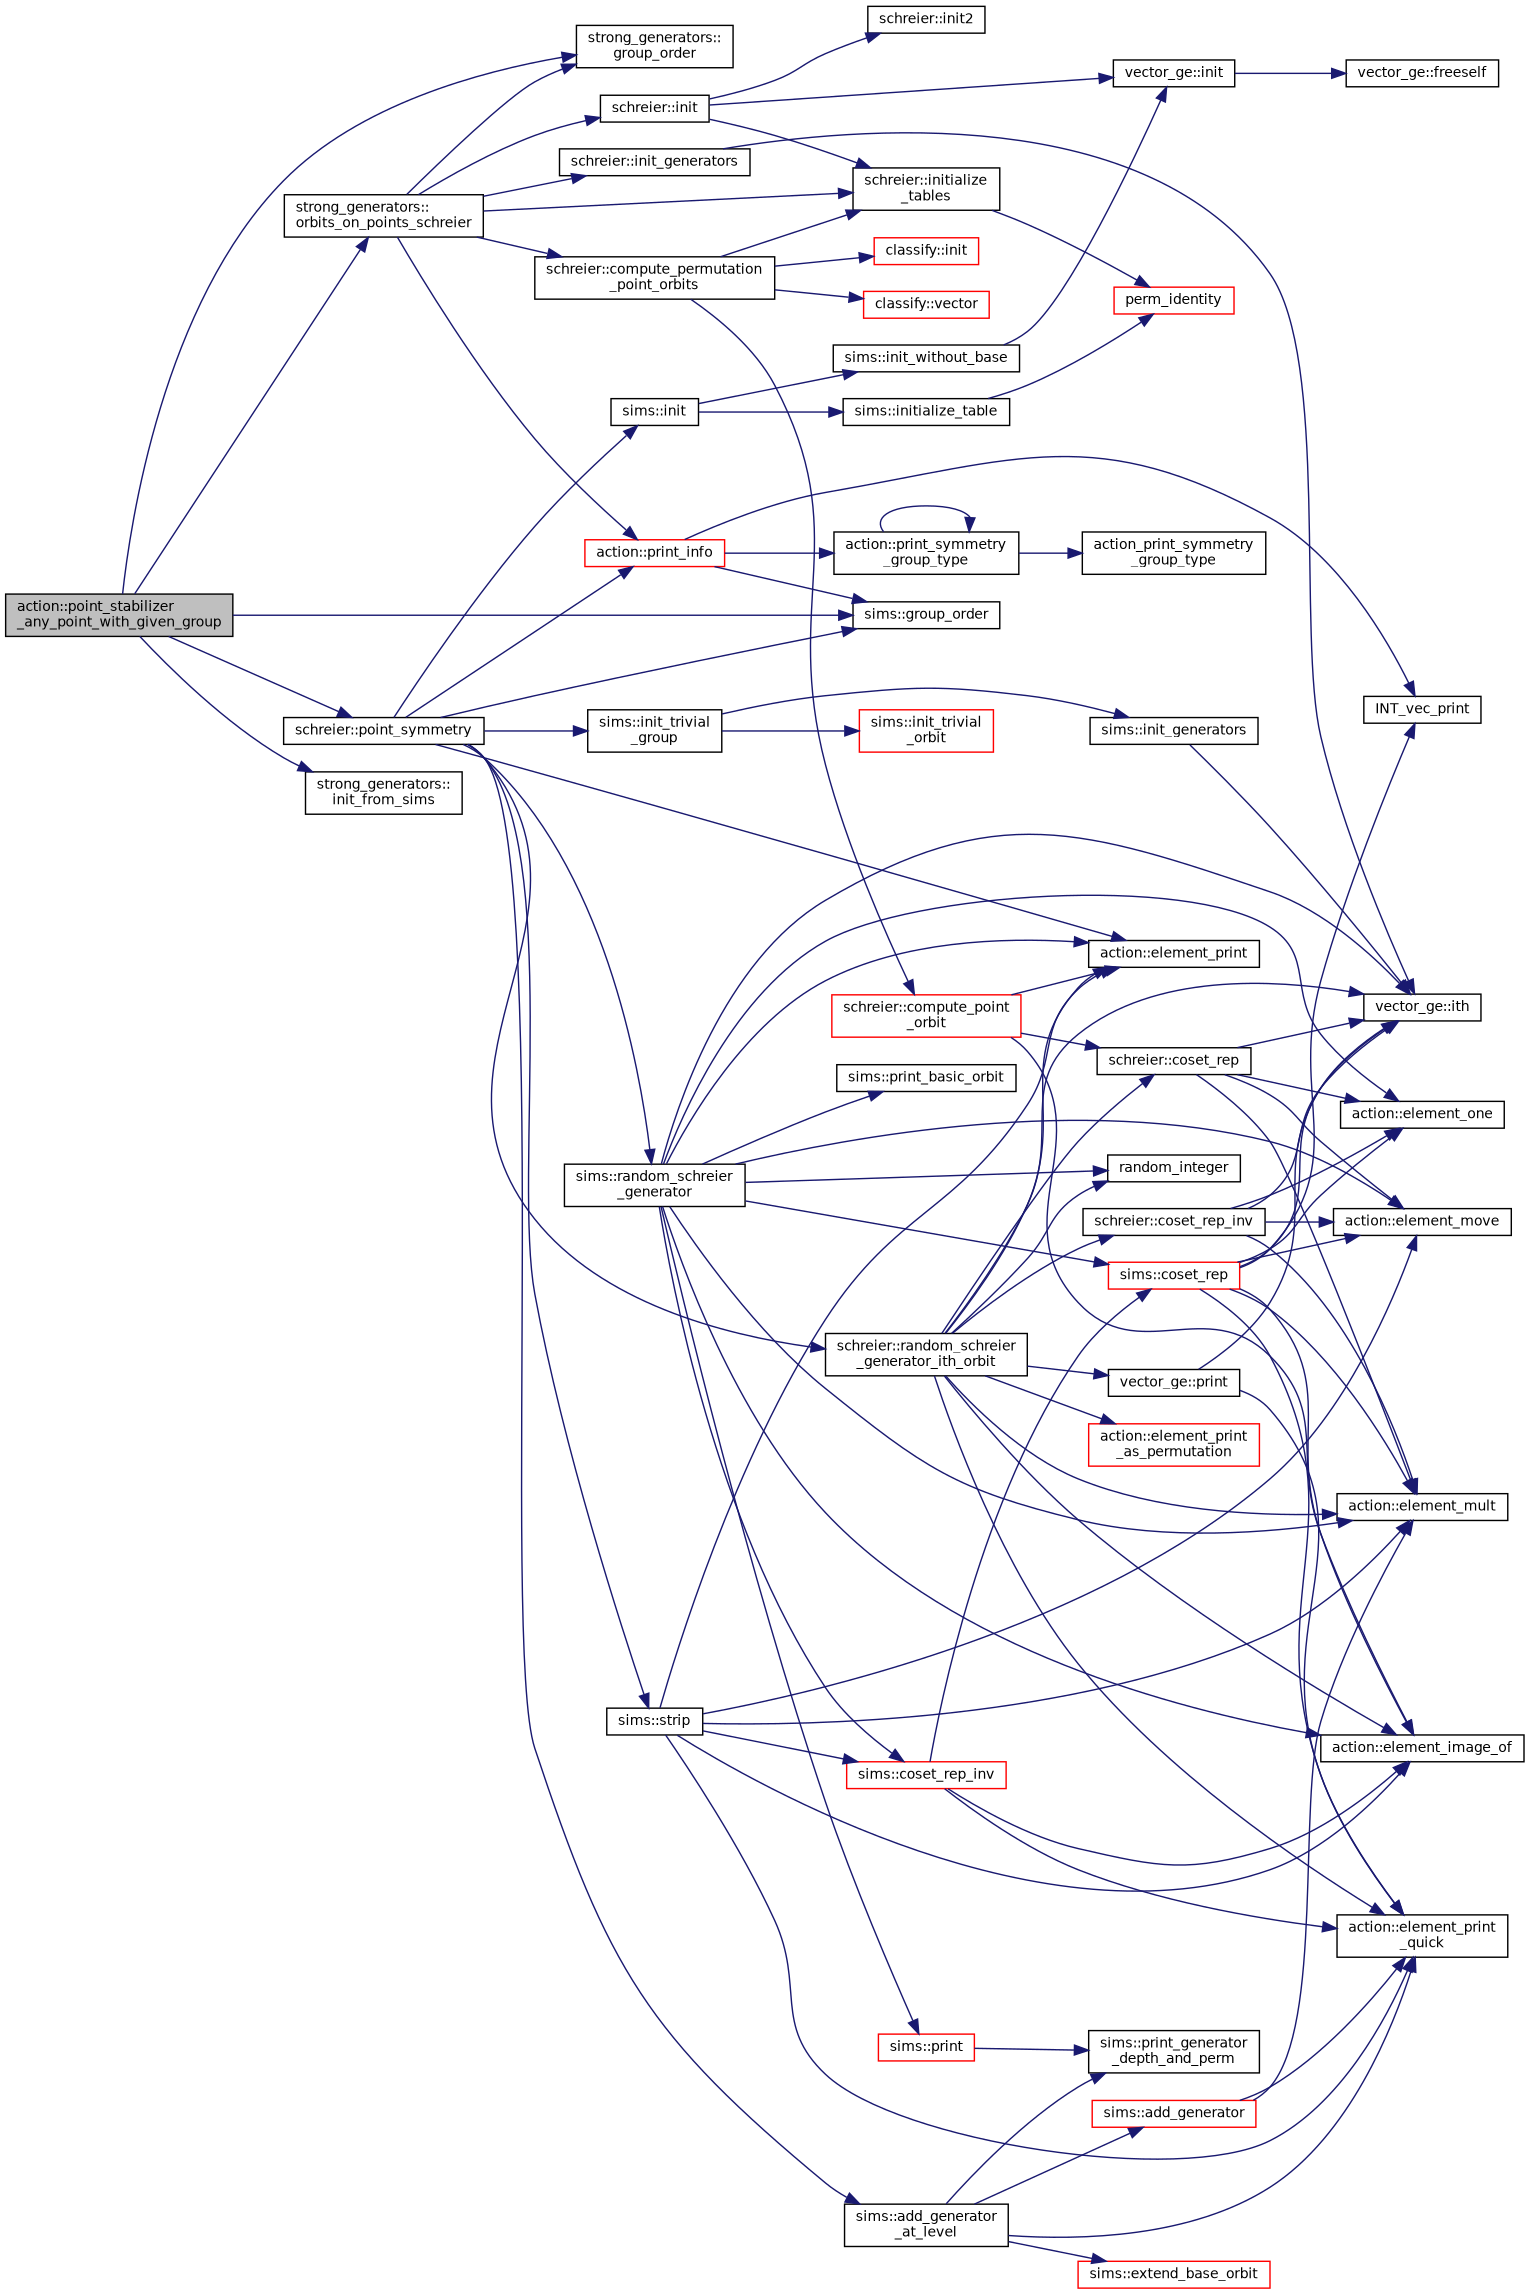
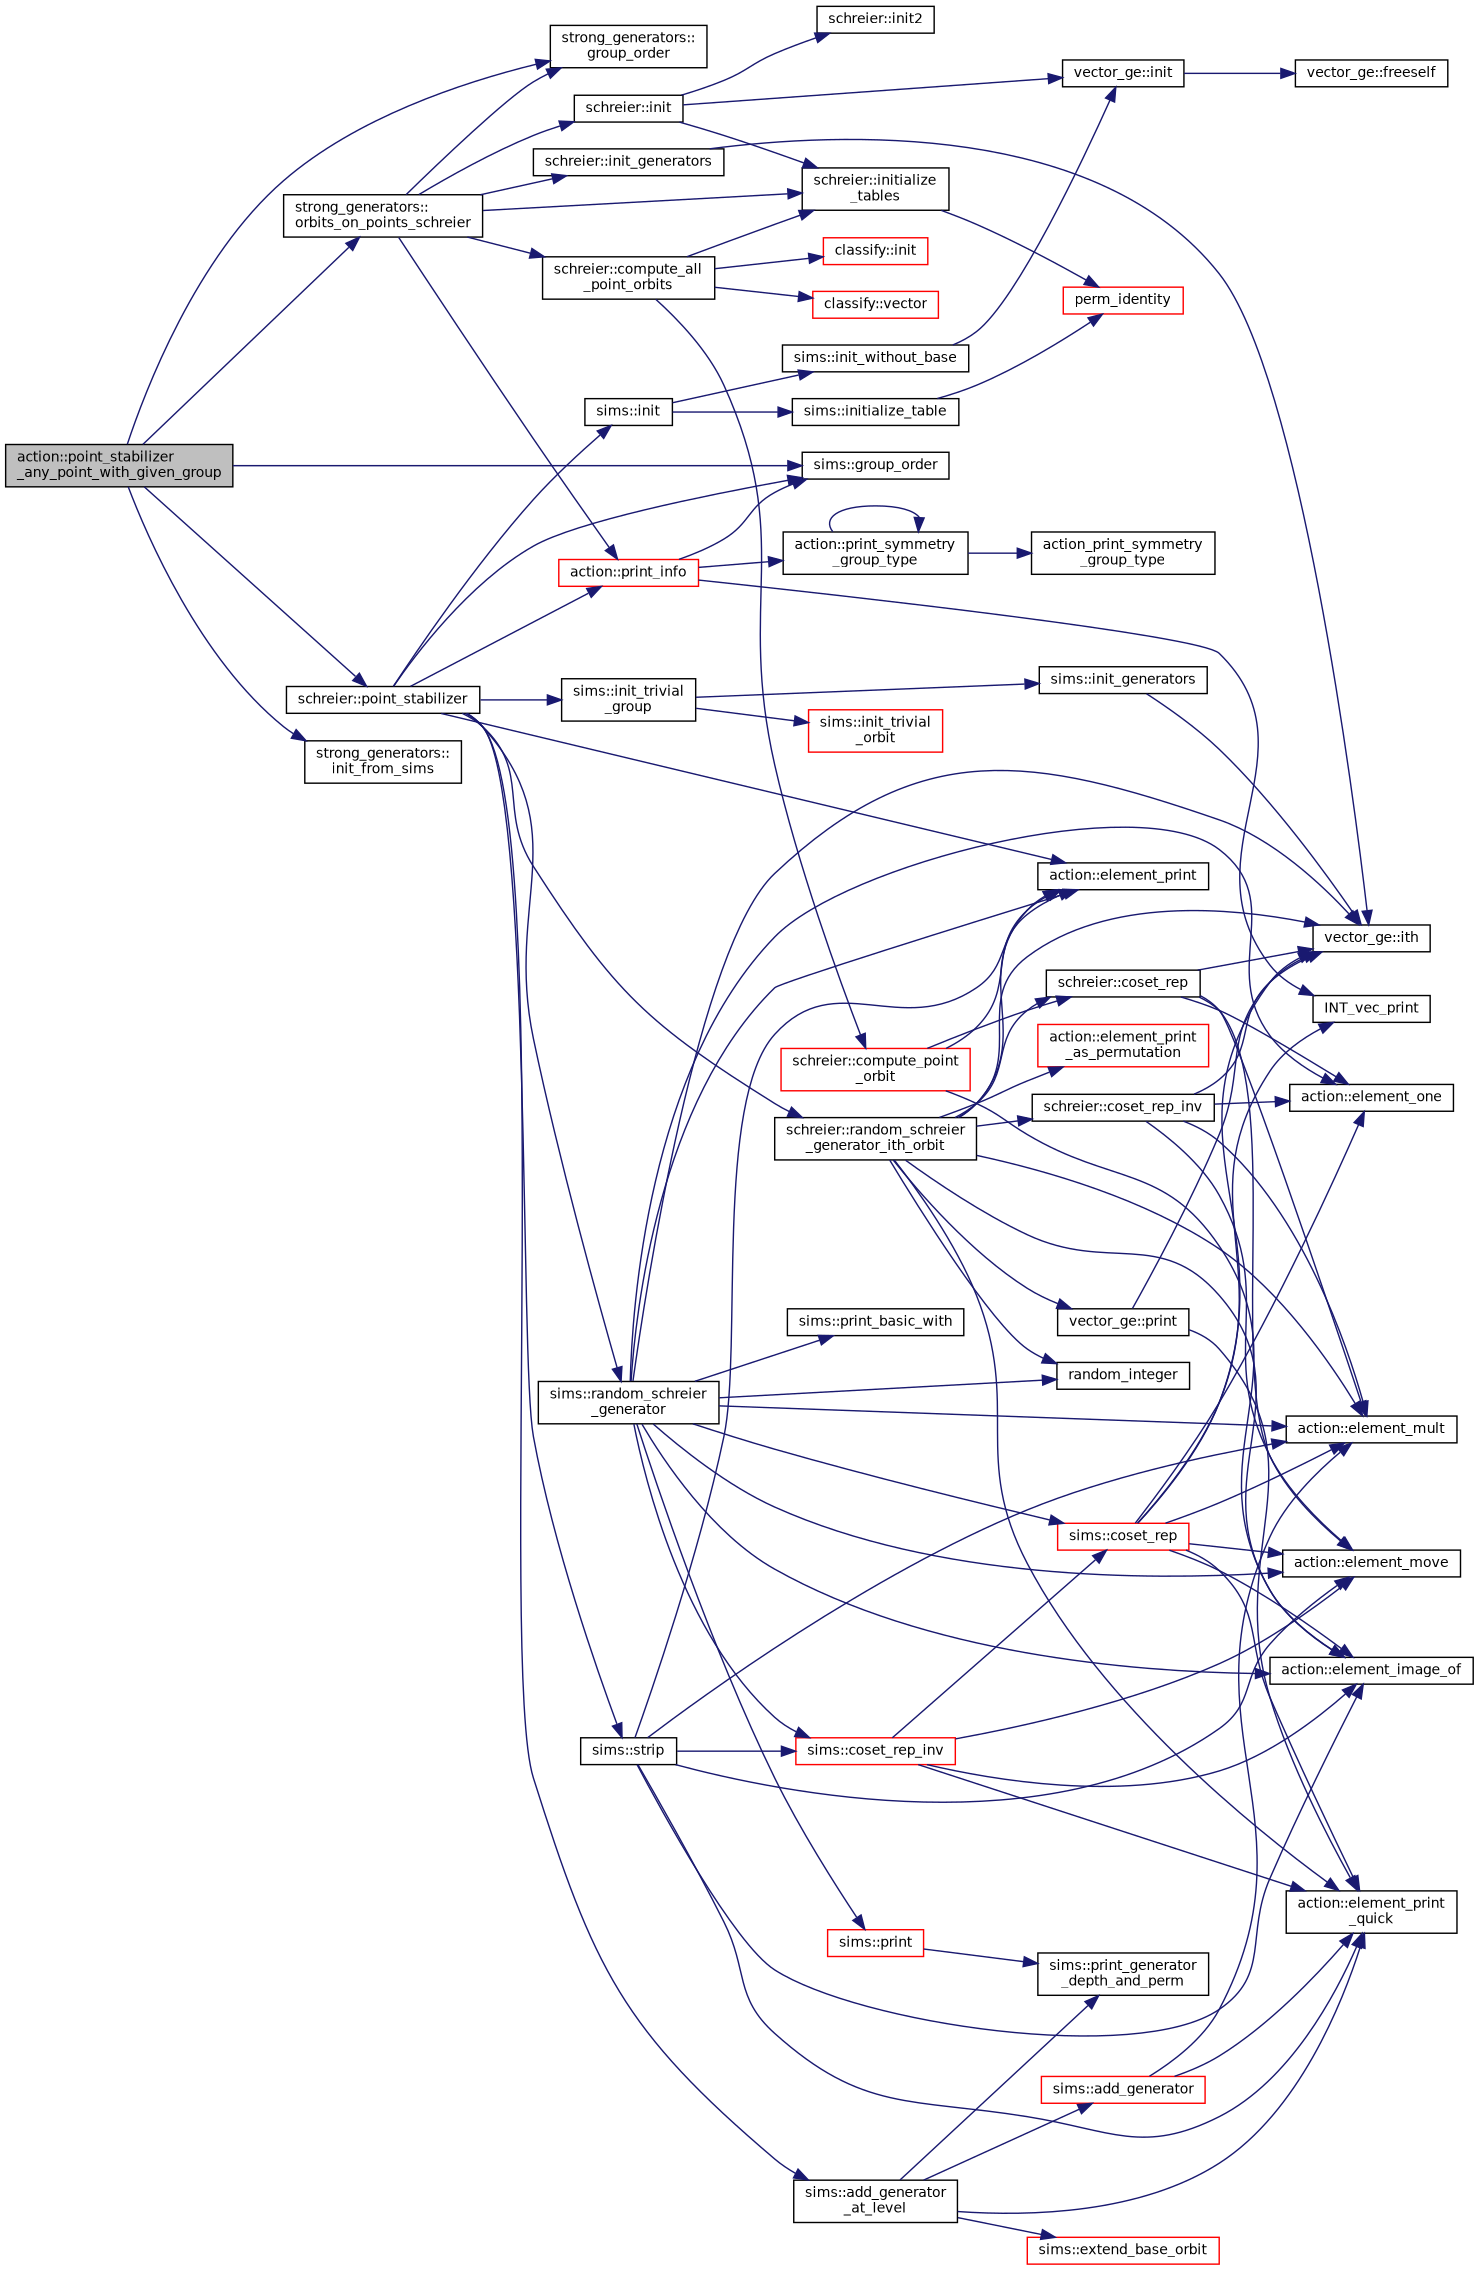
(655, 278) -> (629, 278)
(384, 731) -> (383, 700)
(926, 1078) -> (876, 1322)
none -> (1159, 1687)
